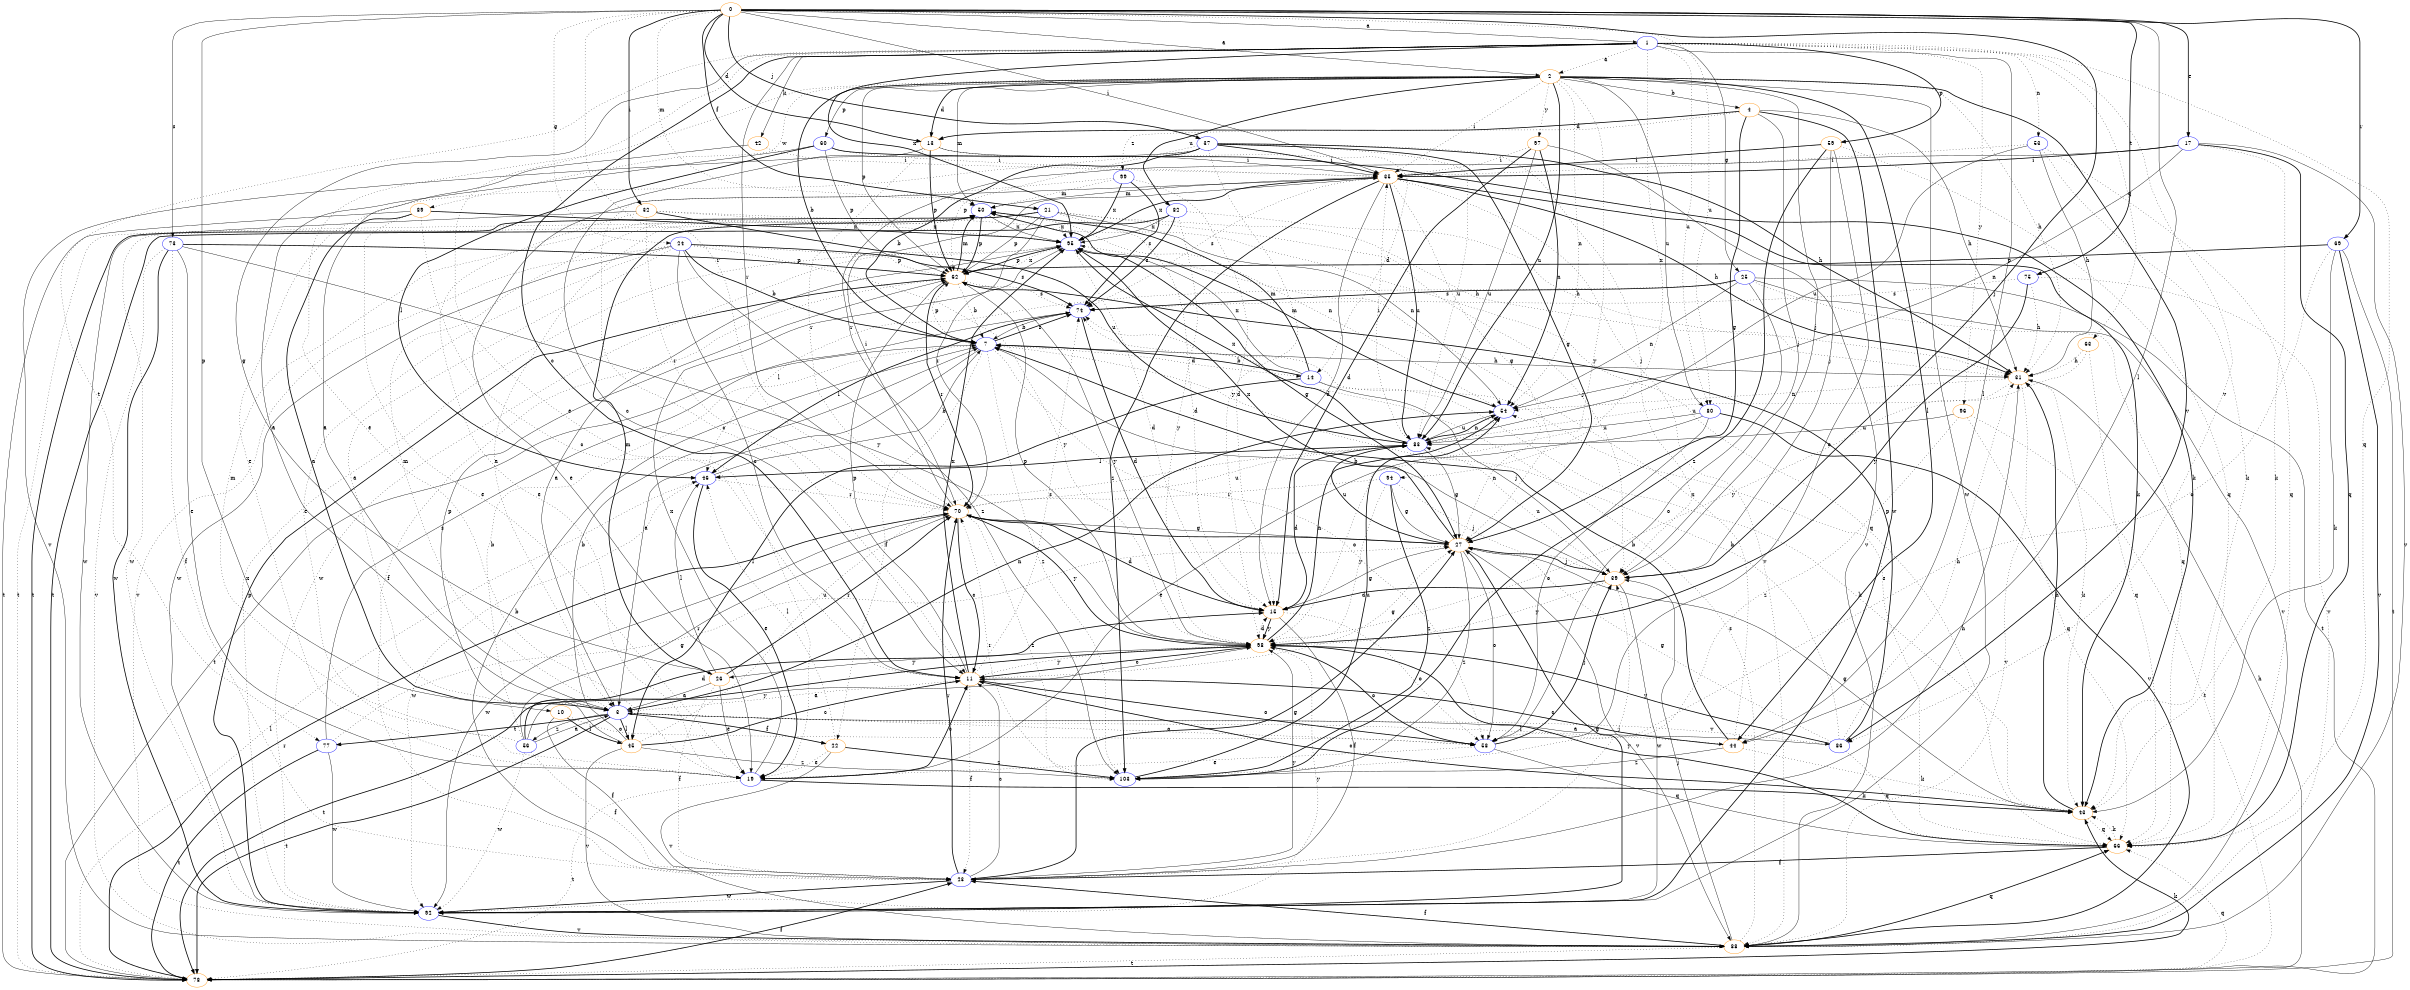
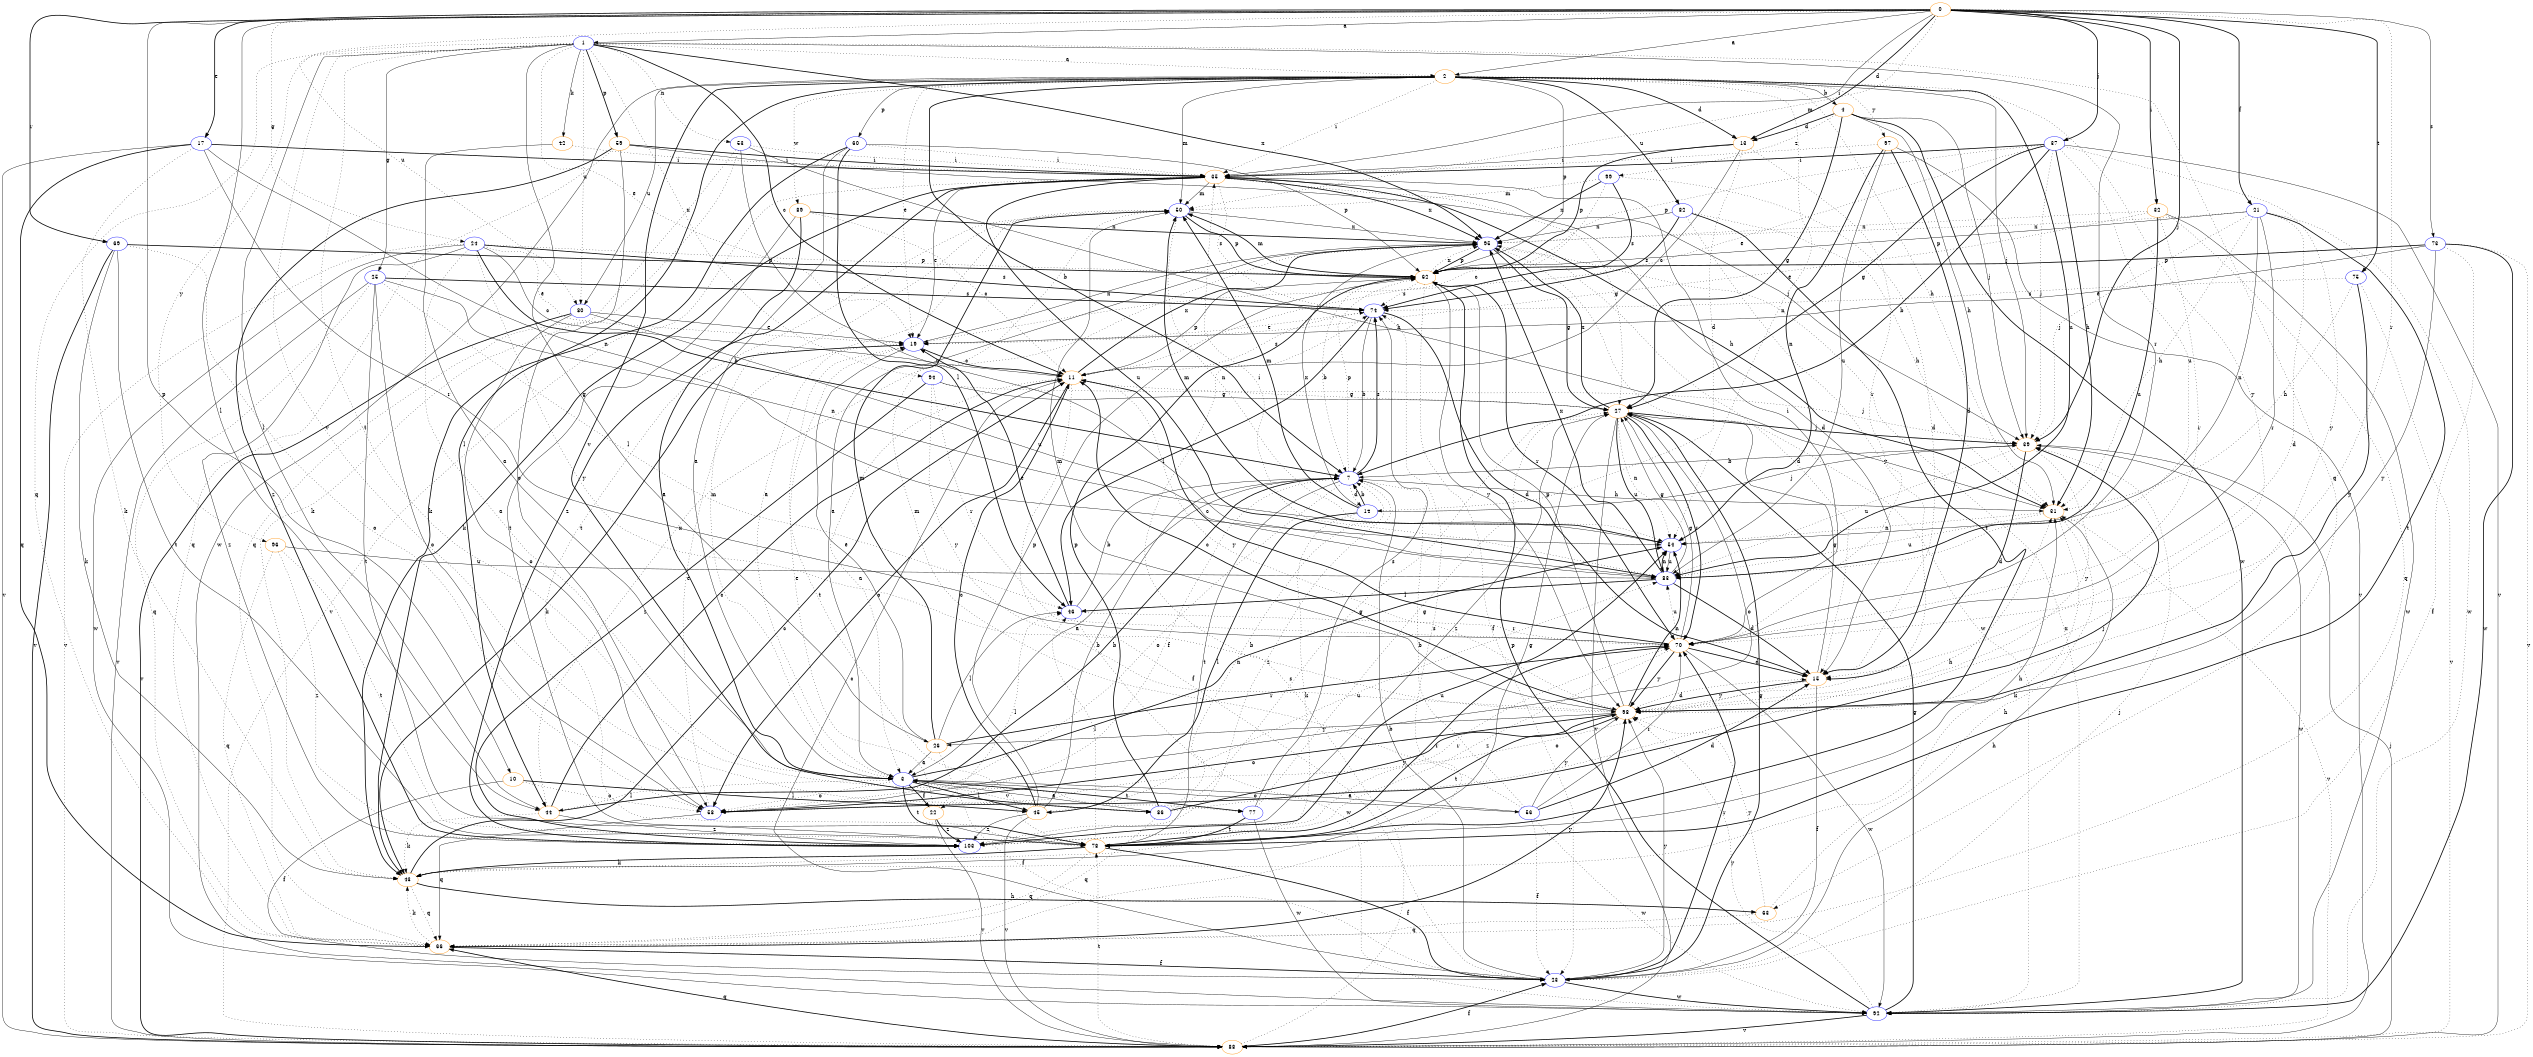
(489, 503) -> (1190, 333)
none -> (1162, 570)
(2053, 614) -> (1050, 900)
(557, 729) -> (1256, 796)
